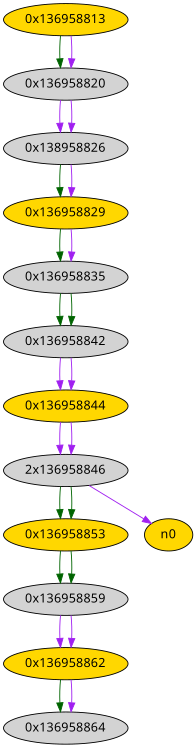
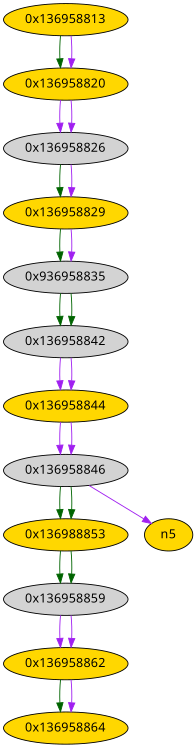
(66, 84) -> (66, 84)
(66, 148) -> (66, 148)
(66, 277) -> (66, 277)
(66, 470) -> (66, 470)
(66, 535) -> (66, 535)
(169, 535) -> (169, 535)
(66, 728) -> (66, 728)
